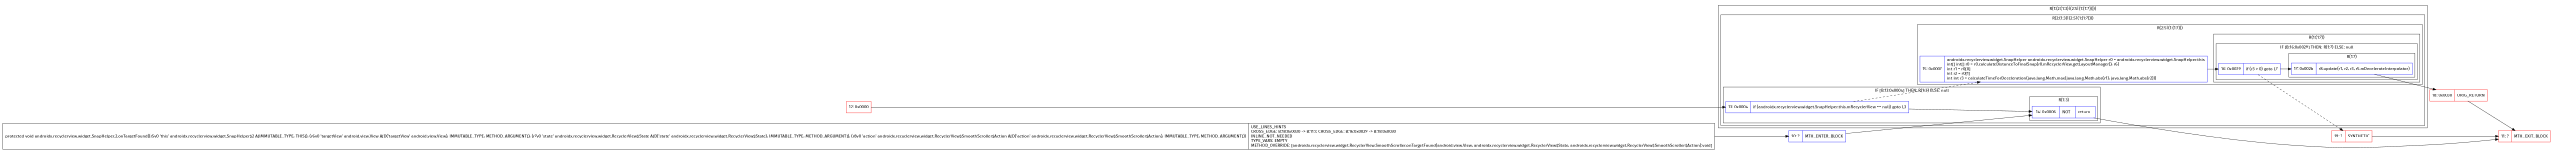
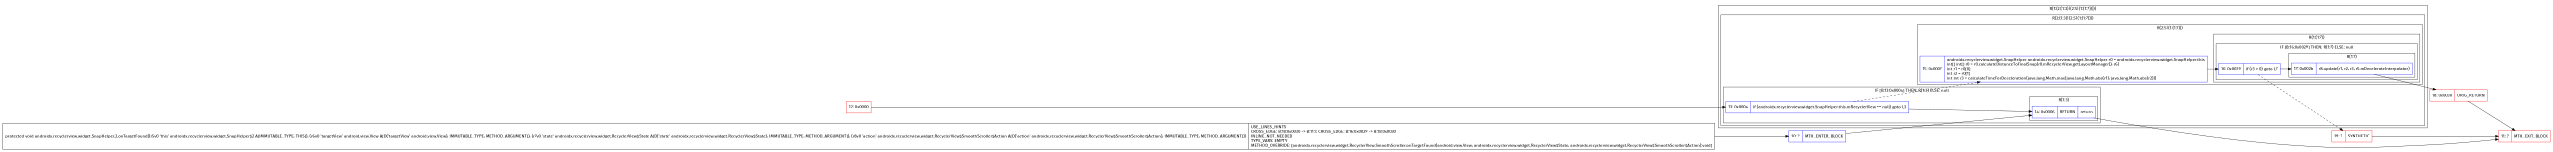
(2066, 112) -> (2068, 112)
